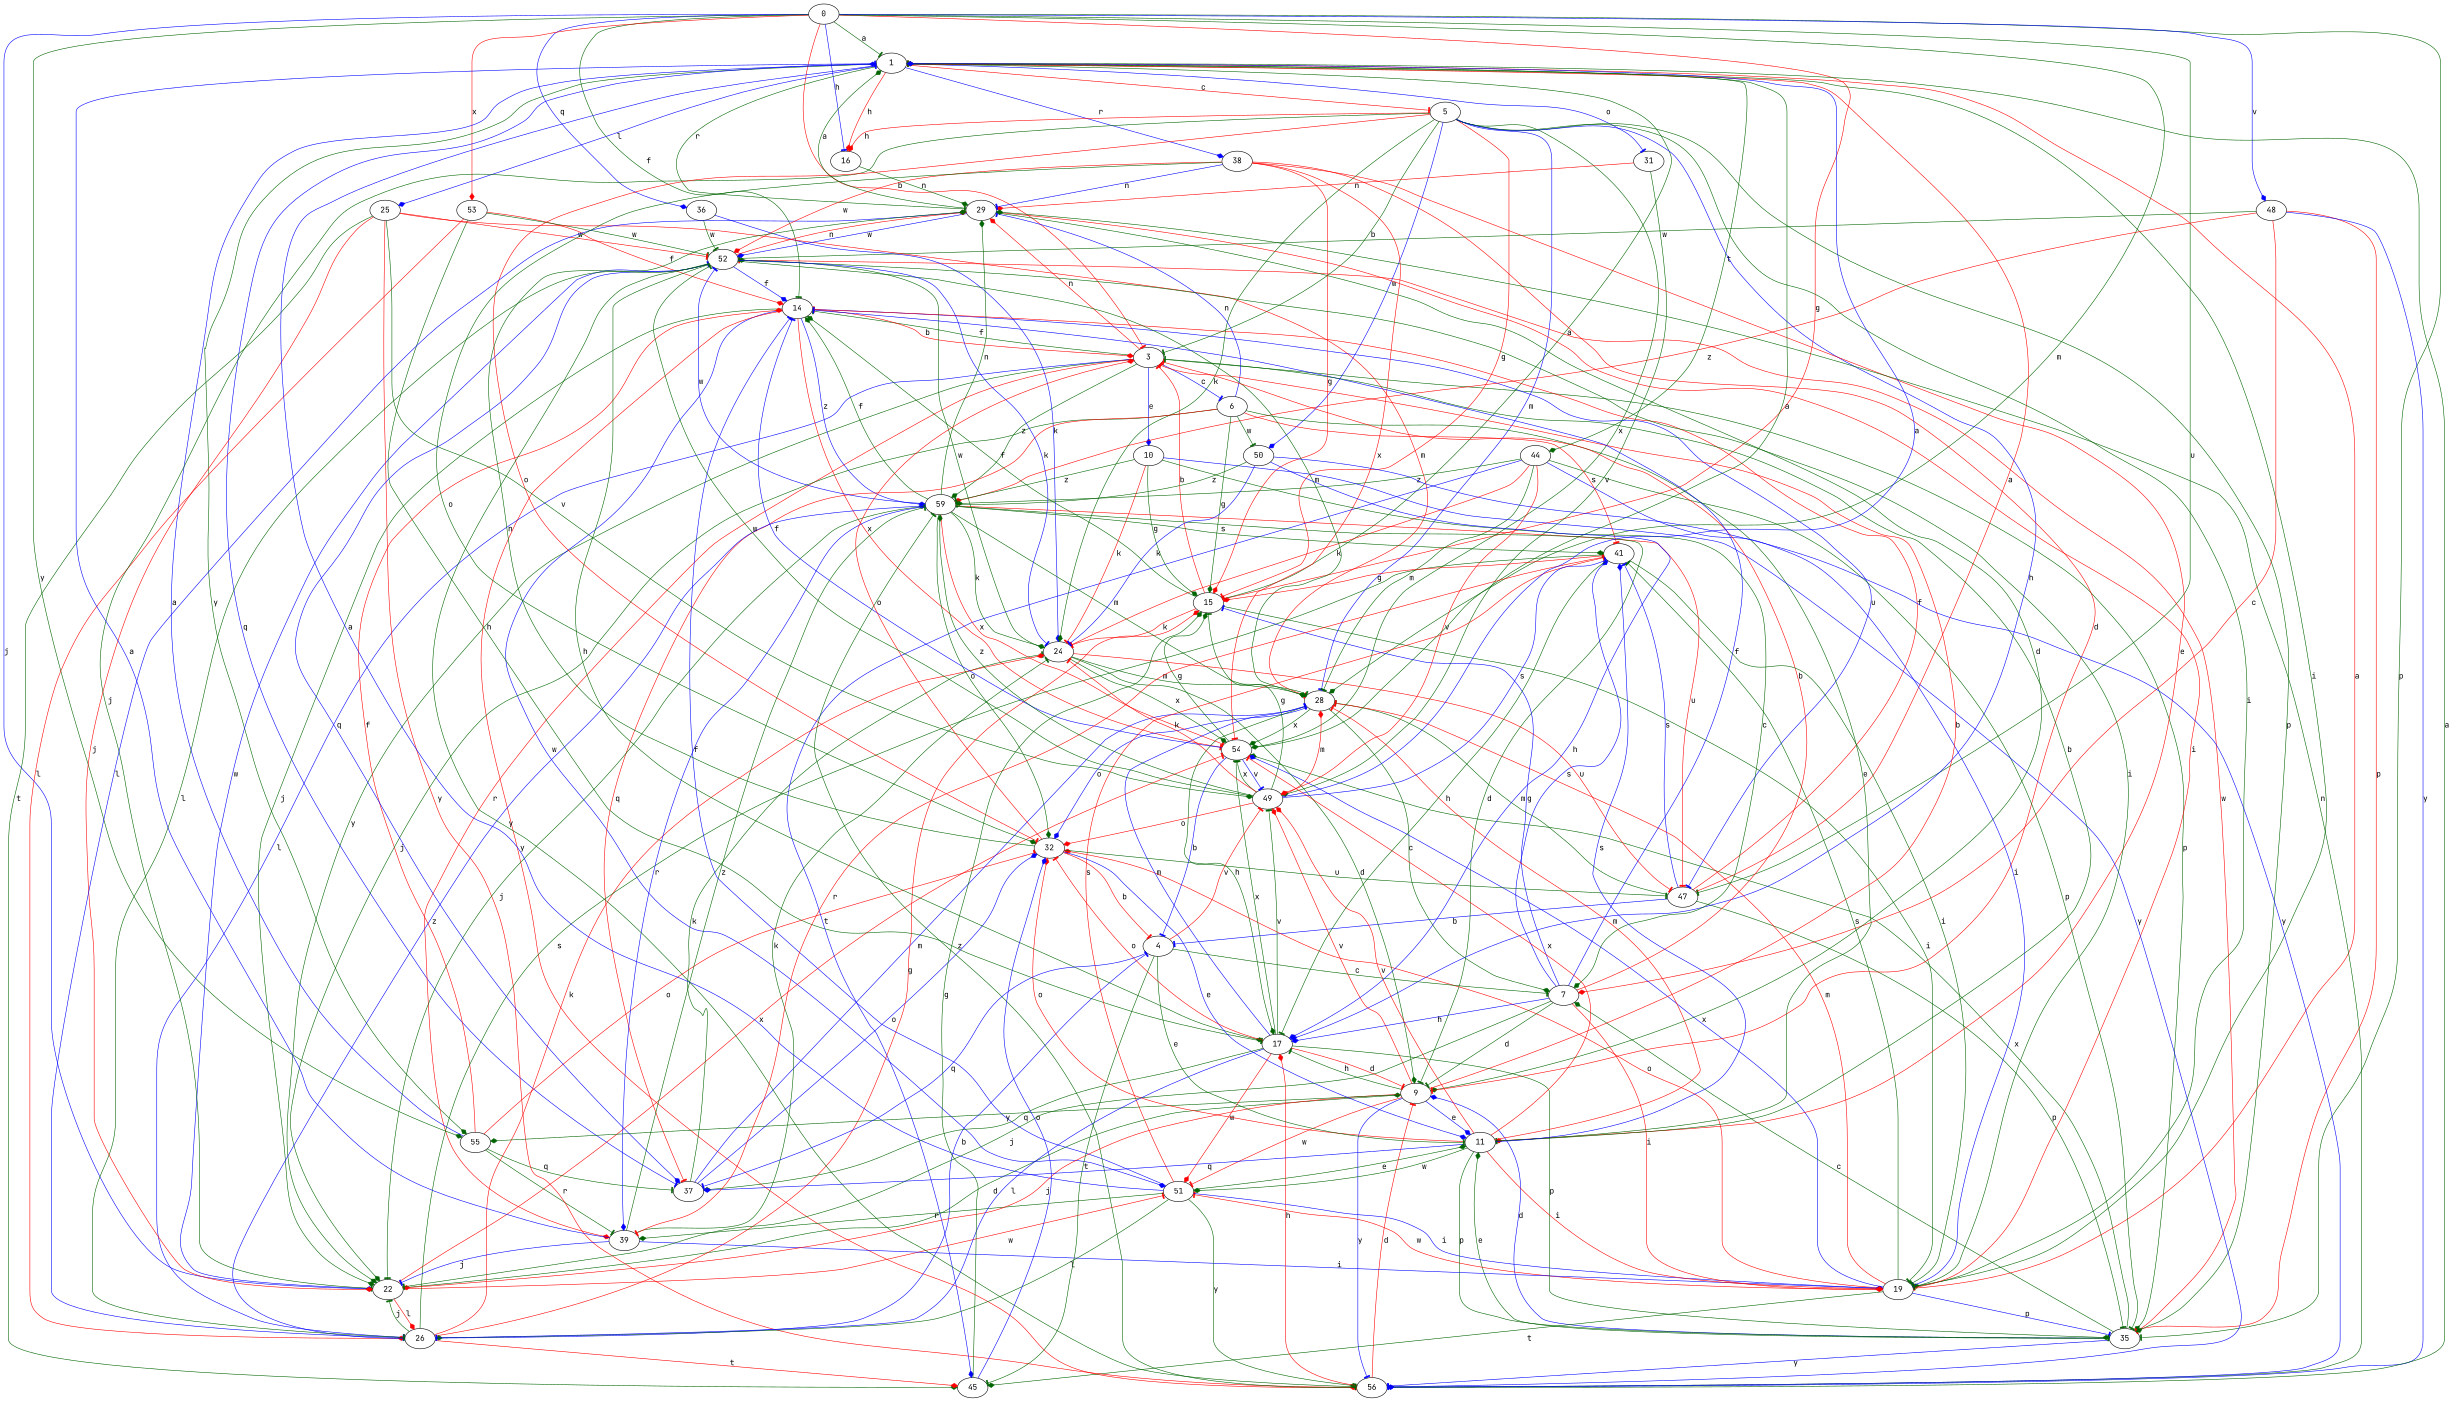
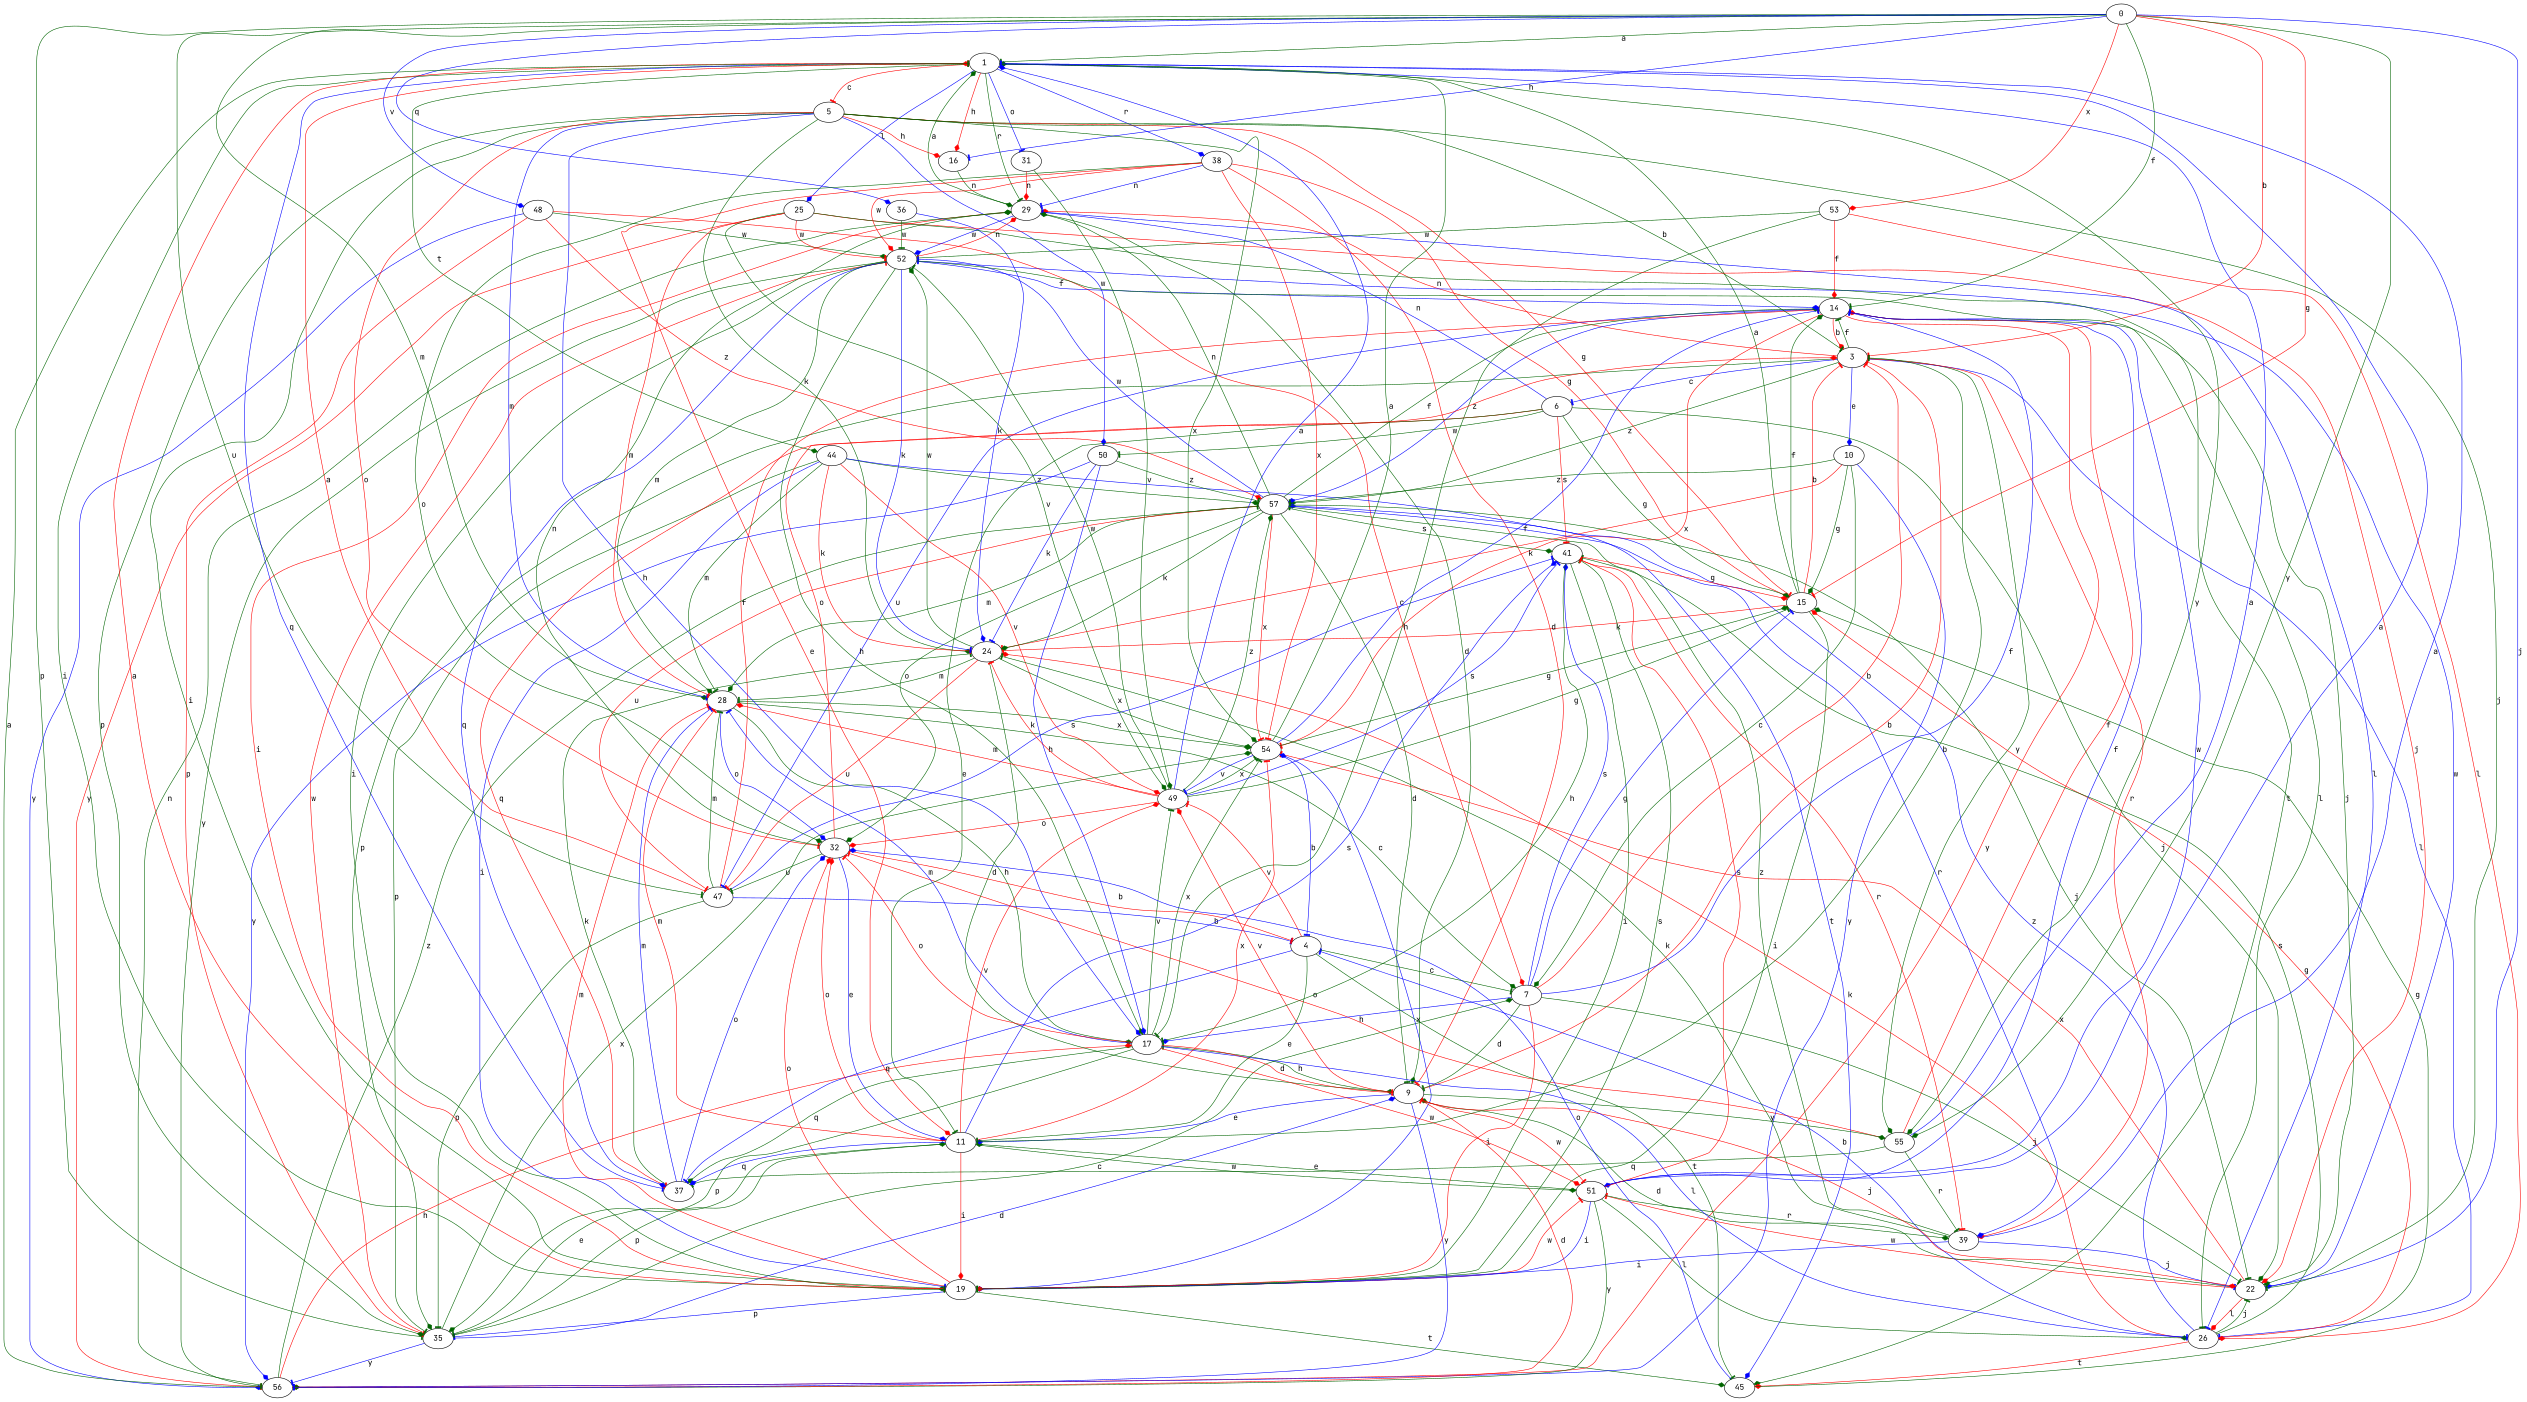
(1499, 236) -> (716, 234)
(941, 505) -> (1274, 505)
(478, 634) -> (2027, 714)
